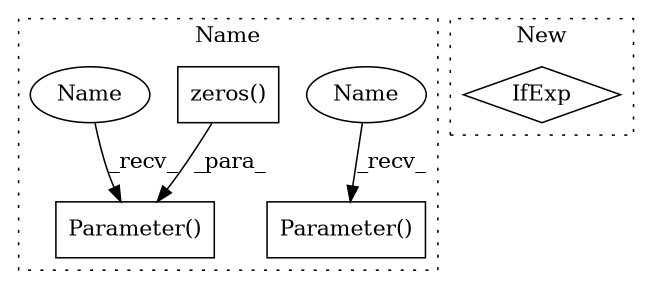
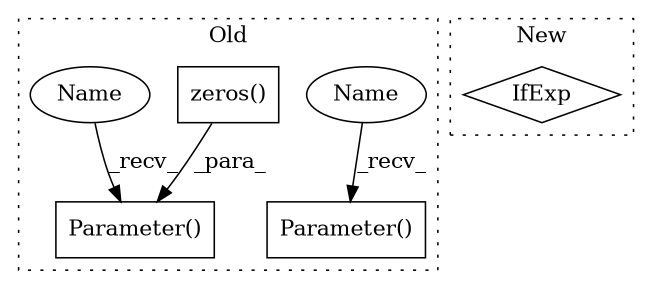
(228, 36) -> (228, 36)
